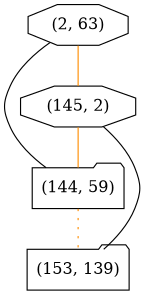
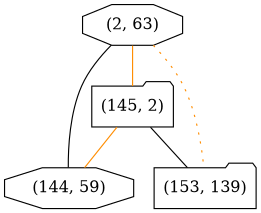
(78, 107) -> (133, 107)
(78, 188) -> (69, 188)
(78, 229) -> (190, 101)
